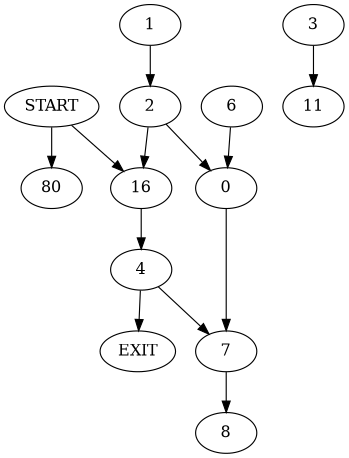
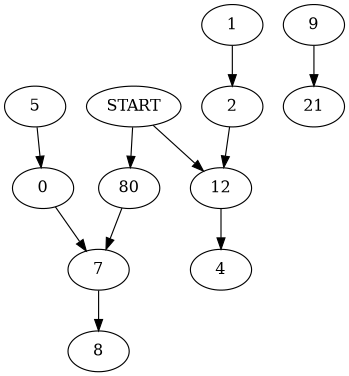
(313, 25) -> (314, 25)
(232, 107) -> (35, 107)
(313, 107) -> (314, 107)
(184, 143) -> none
(141, 188) -> (221, 188)
(179, 307) -> (116, 223)
(138, 351) -> none
